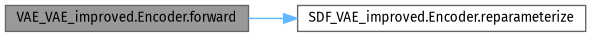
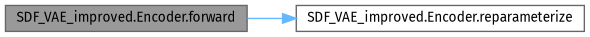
(127, 18) -> (126, 18)
